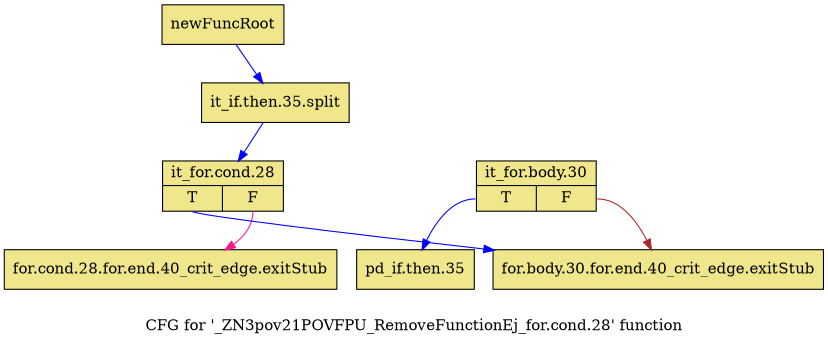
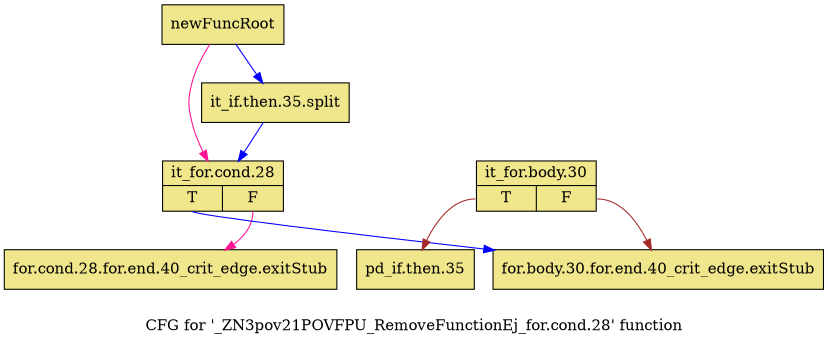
none -> (189, 97)
(446, 213) -> (446, 213)
